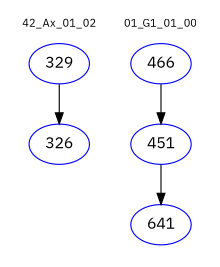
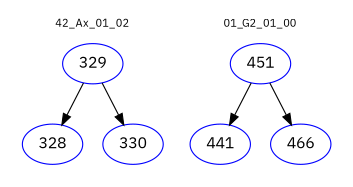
(161, 24) -> (261, 24)
(161, 98) -> (278, 99)
(59, 144) -> (53, 144)
none -> (133, 144)
(161, 225) -> (220, 144)
